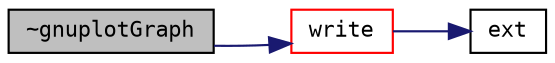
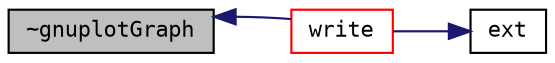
(242, 46) -> (264, 17)
